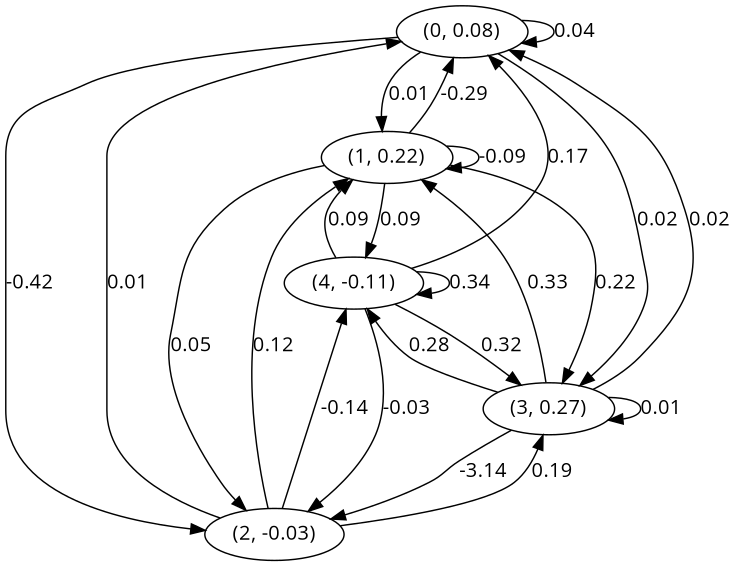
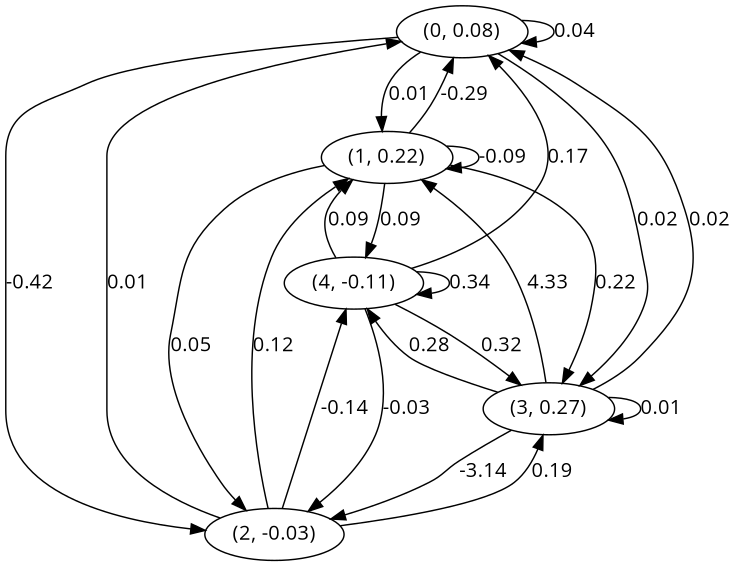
(548, 283) -> (548, 283)
